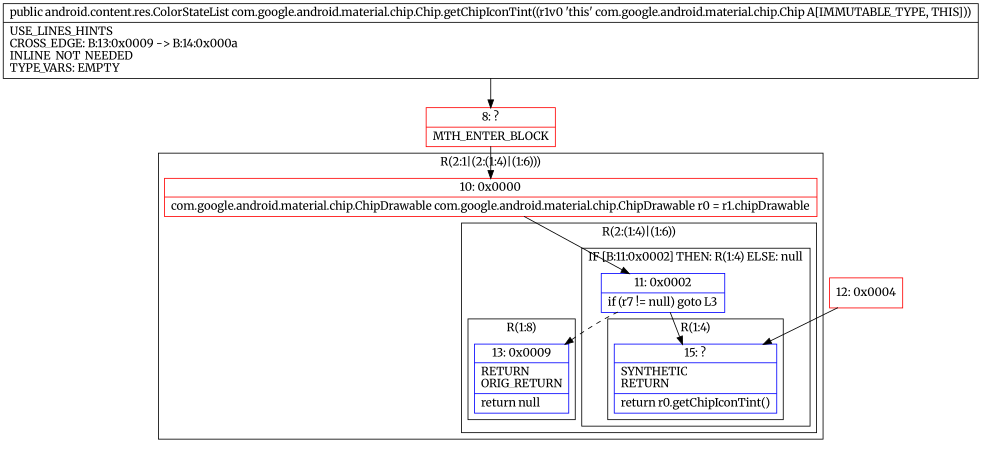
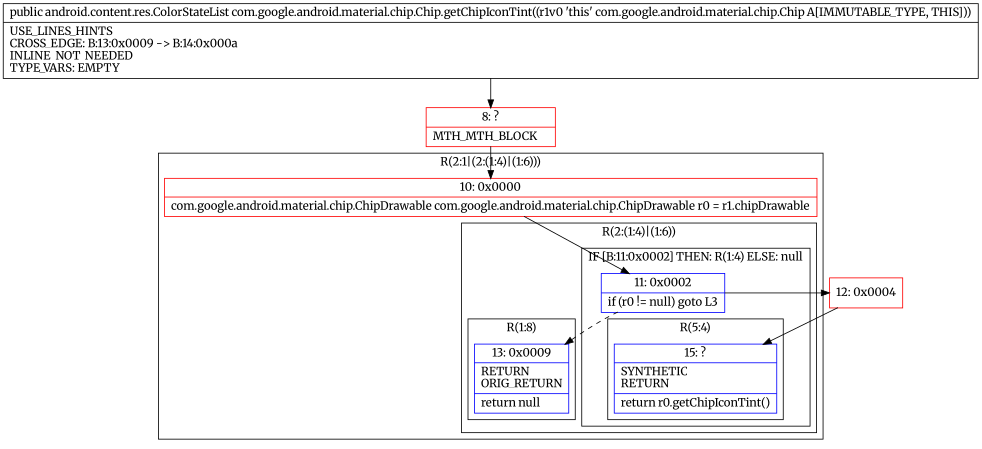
(491, 136) -> (485, 136)
(663, 302) -> (663, 302)
(675, 324) -> (773, 293)
(696, 328) -> (696, 328)
